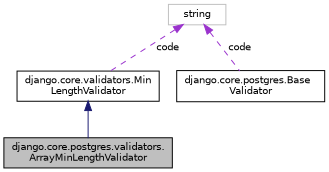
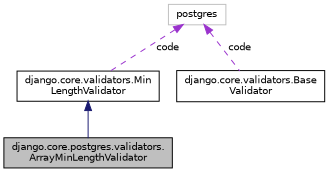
(197, 15) -> (197, 15)
(251, 86) -> (251, 86)
